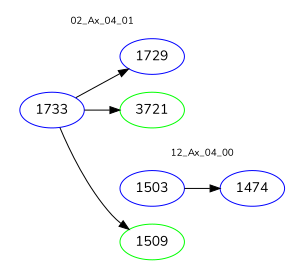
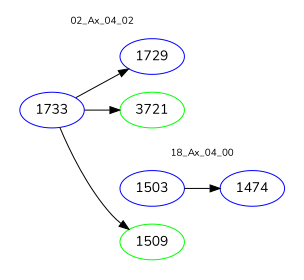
(102, 21) -> (102, 21)
(202, 153) -> (202, 153)
